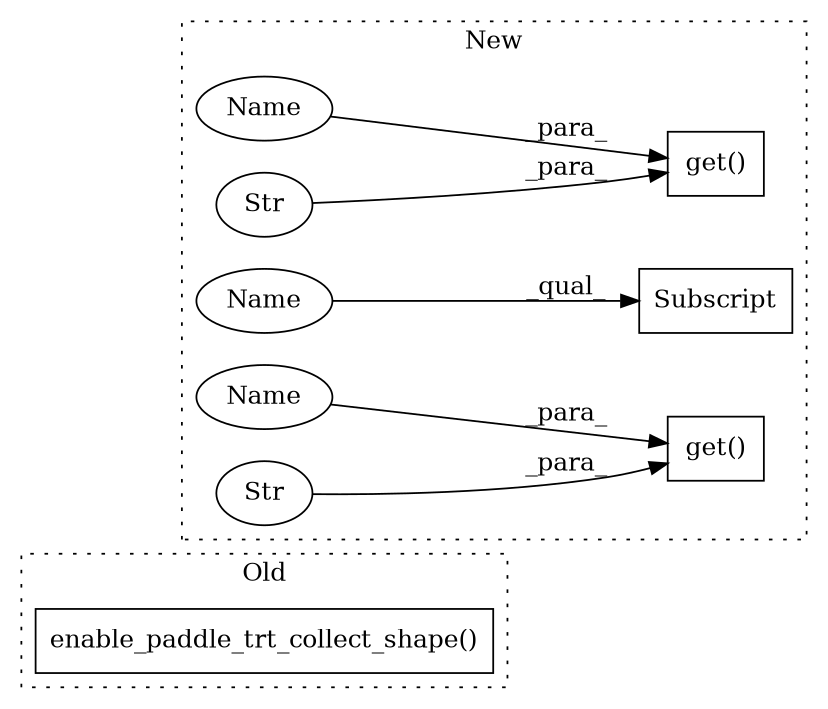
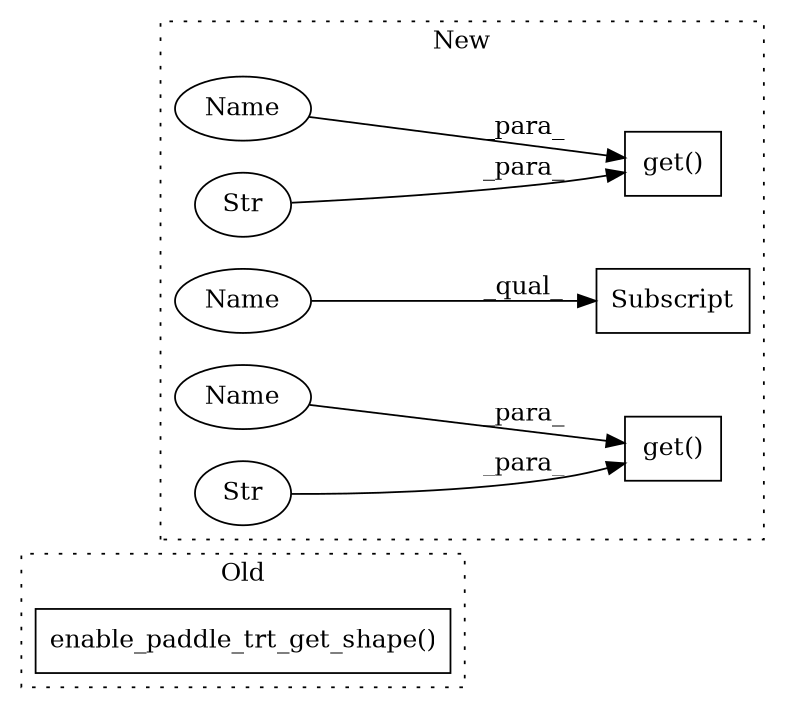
(264, 641) -> (243, 641)
